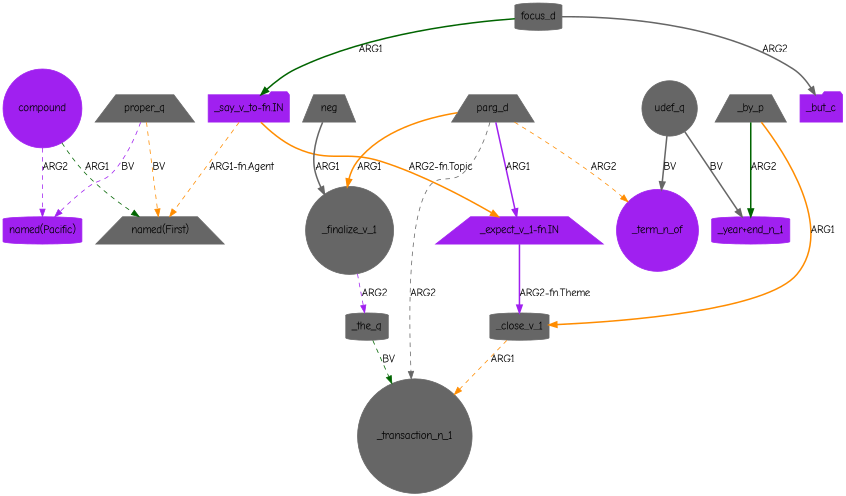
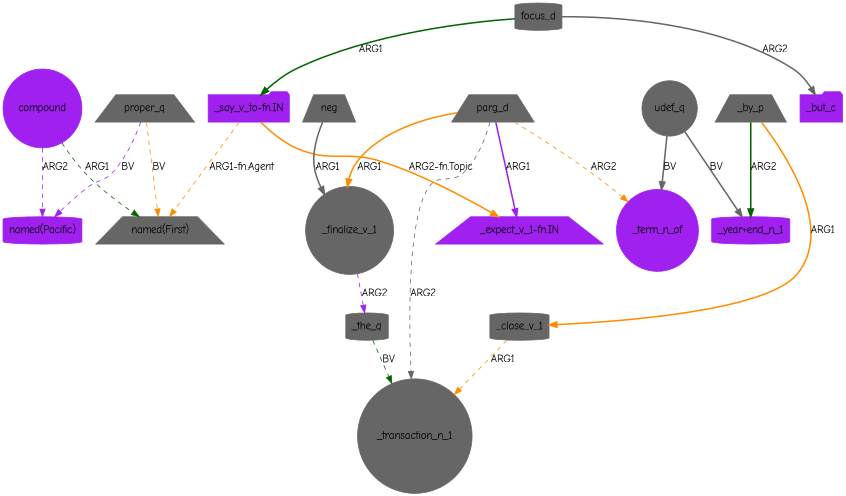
(519, 275) -> none
